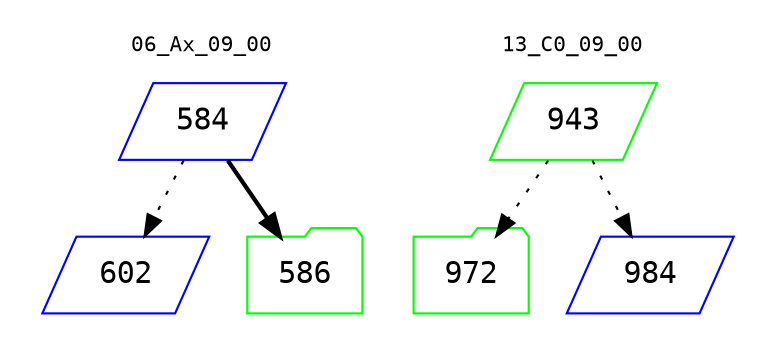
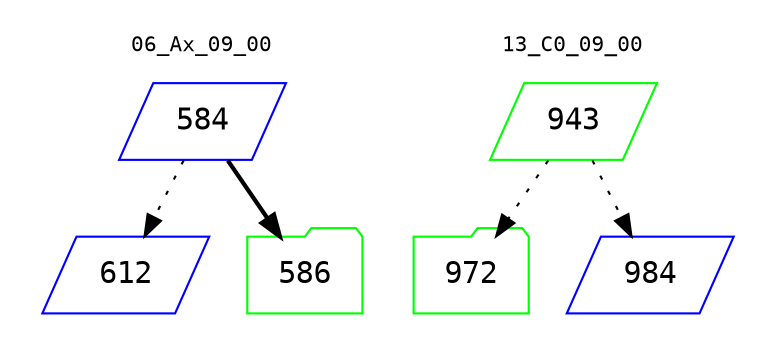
(126, 275) -> (126, 275)
